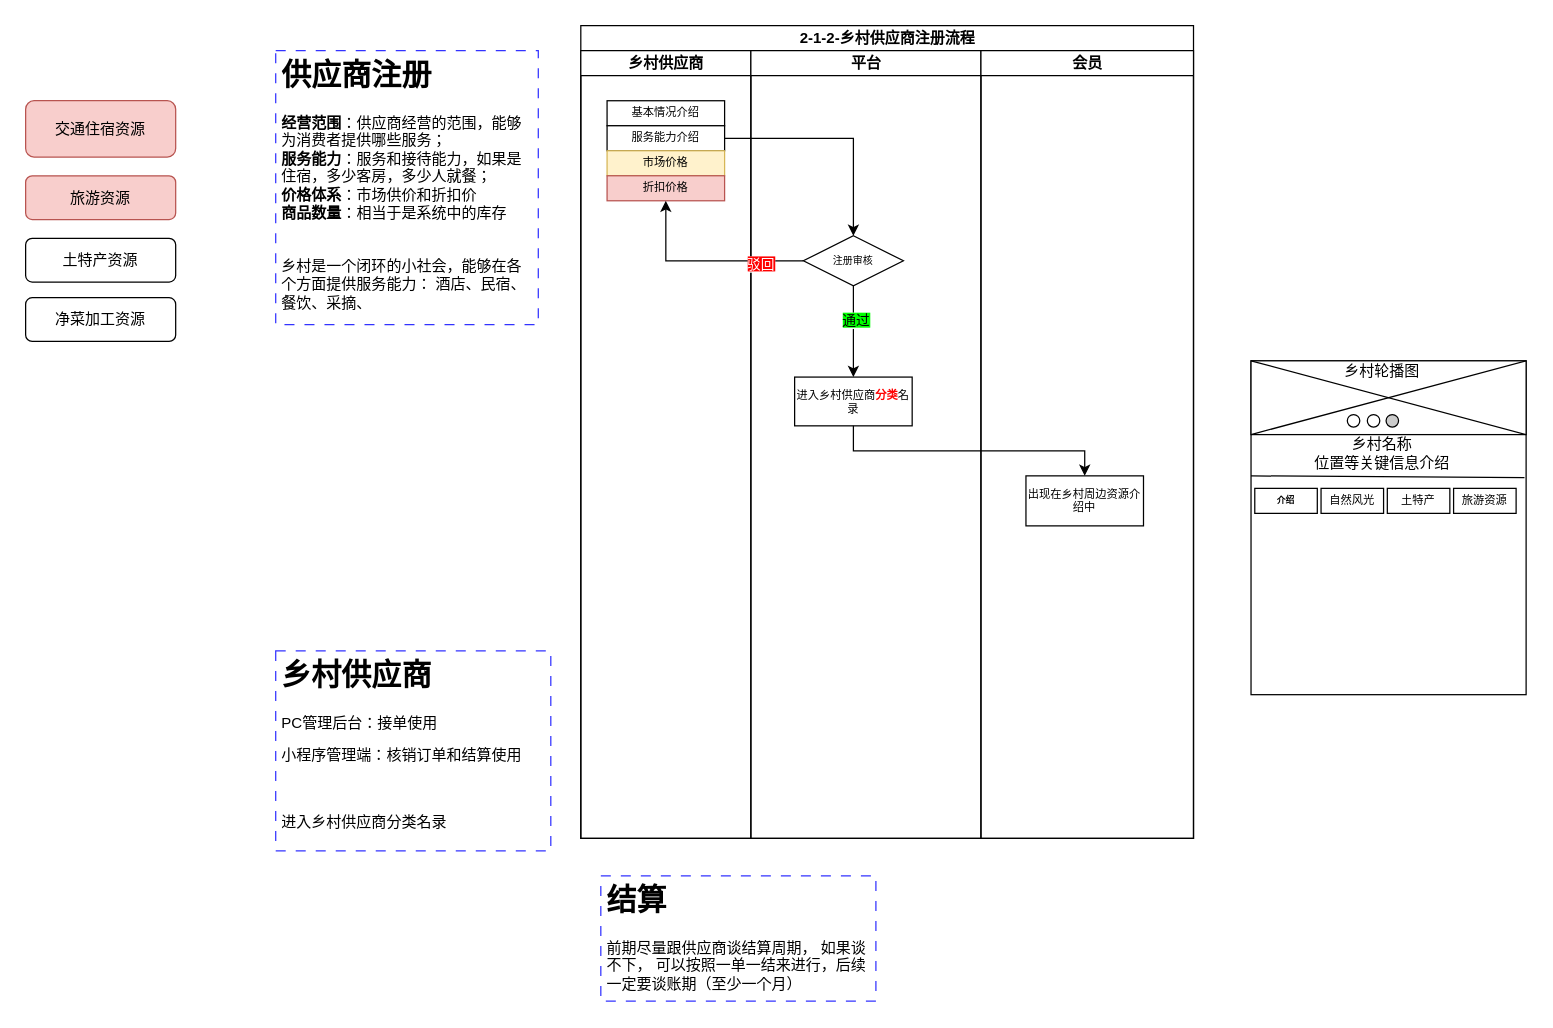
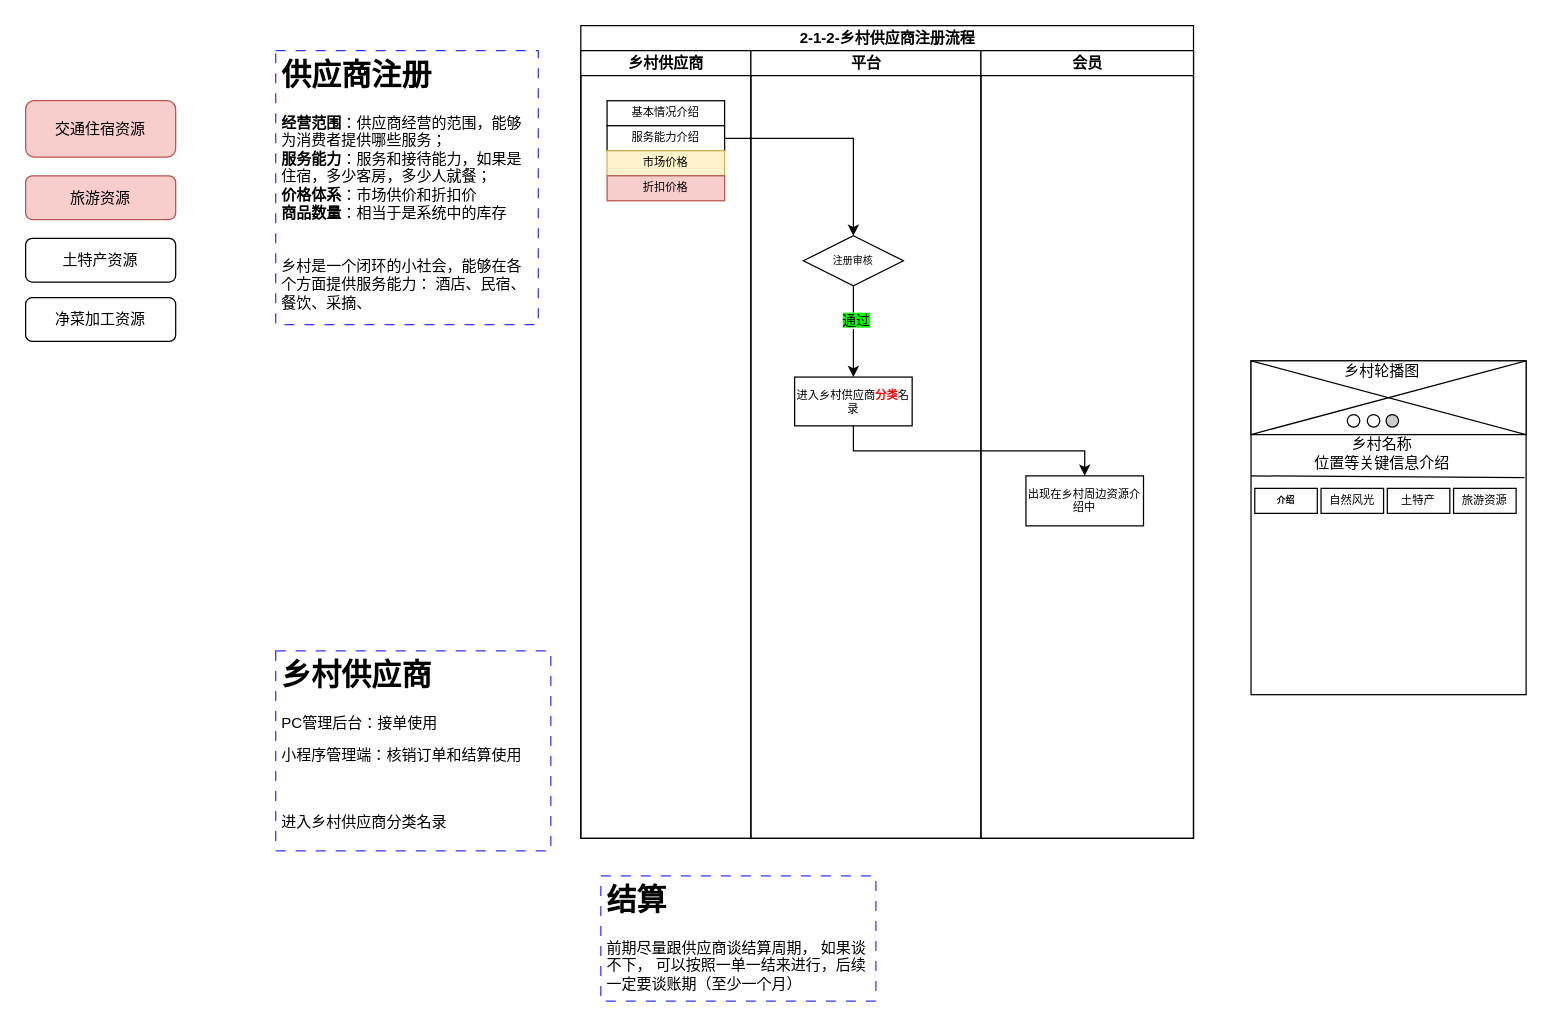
(709, 261) -> none
